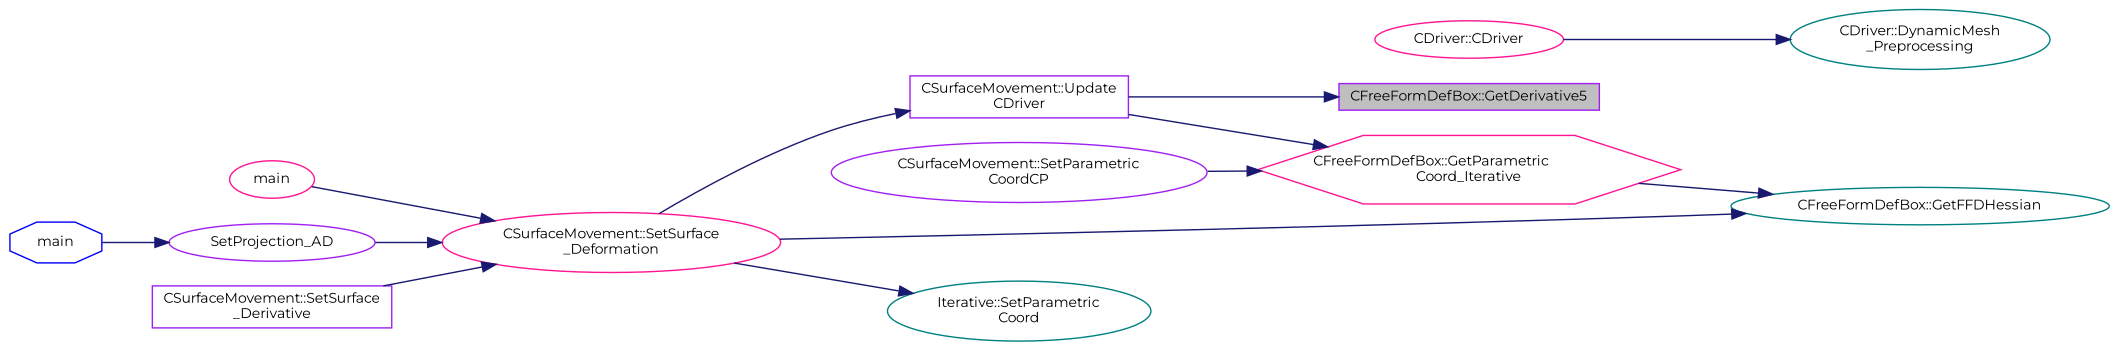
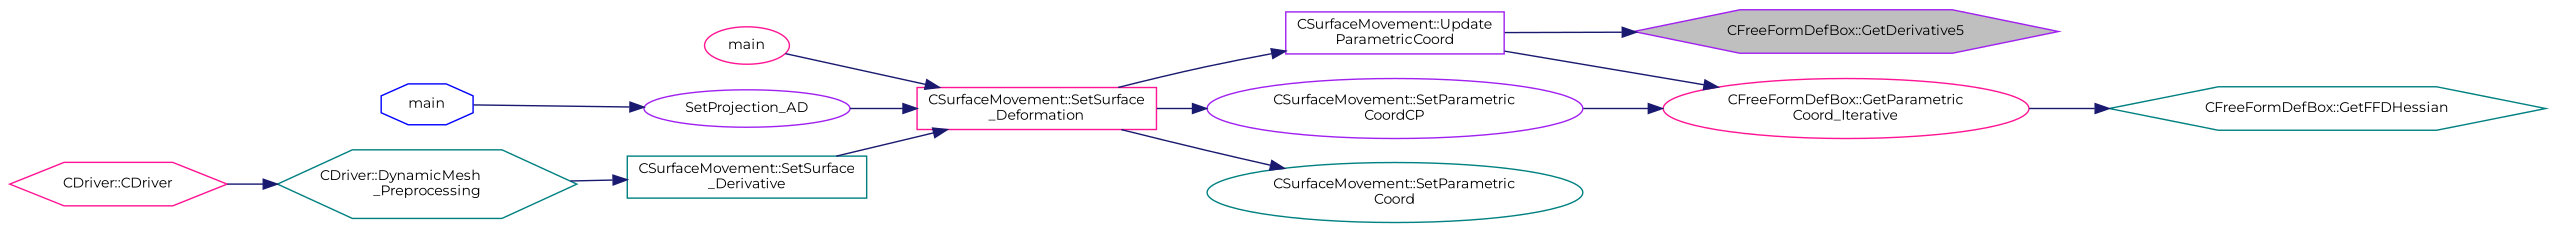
(1469, 40) -> (118, 184)
(1920, 40) -> (427, 184)
(1019, 97) -> (1395, 33)
(1469, 97) -> (1846, 32)
(1469, 170) -> (1846, 109)
none -> (592, 181)
(1920, 206) -> (2327, 109)
(1256, 228) -> (1175, 109)
(611, 243) -> (1037, 109)
(272, 307) -> (747, 177)
(1019, 311) -> (1395, 193)
